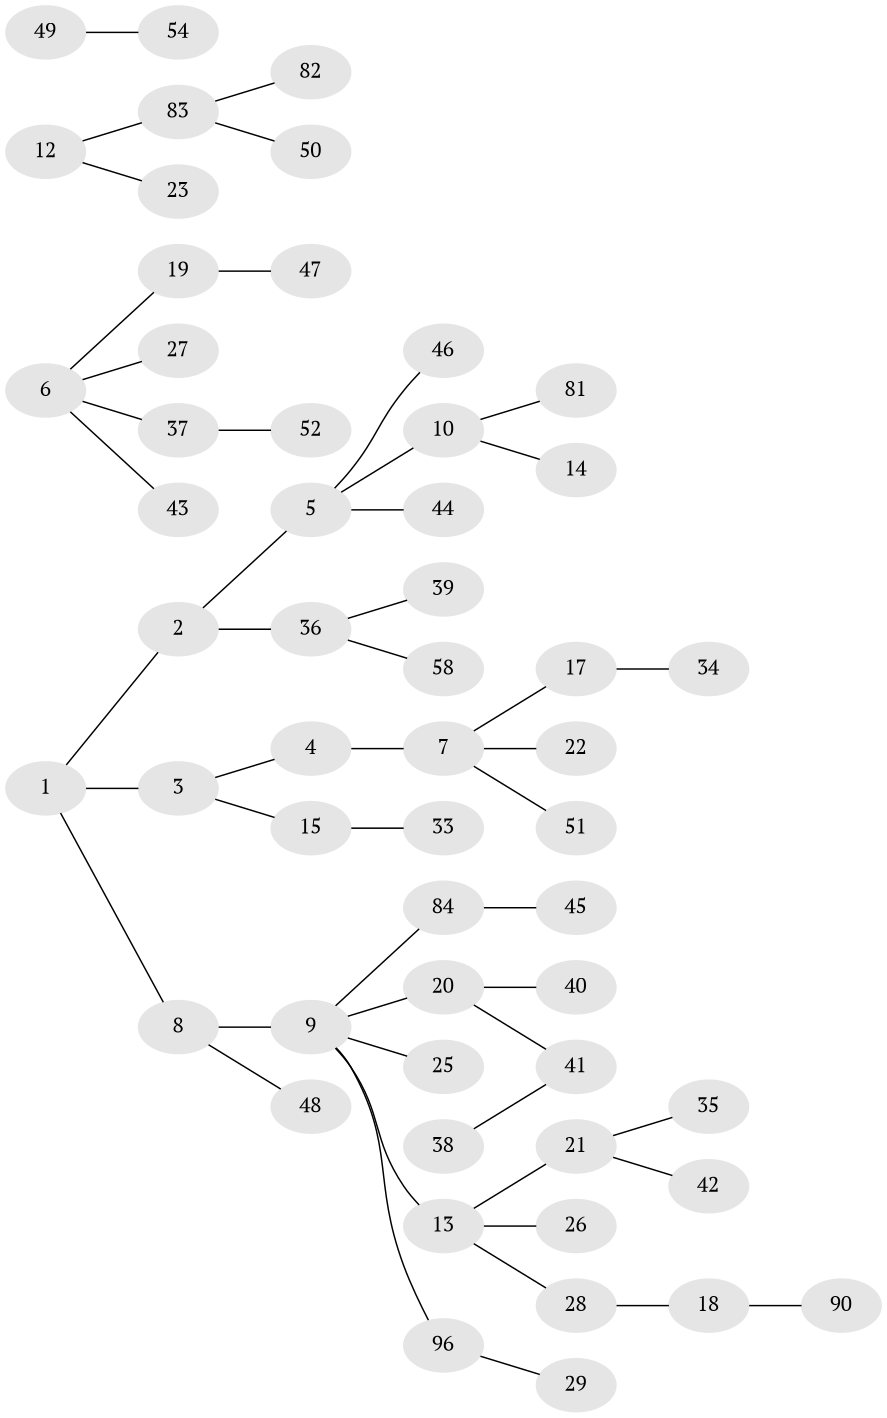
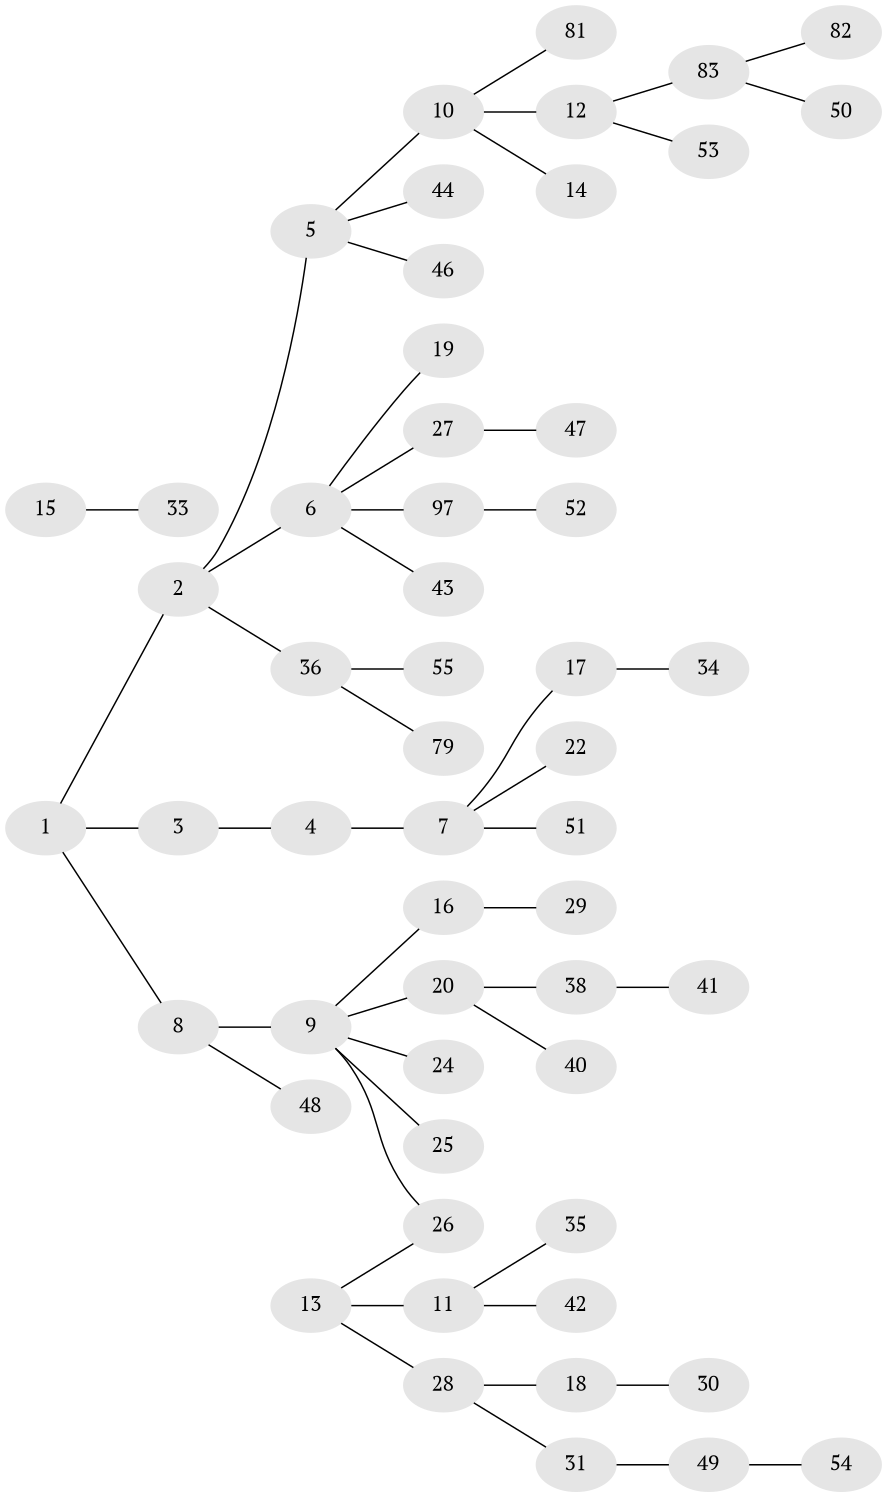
none -> (510, 112)
(178, 192) -> (709, 152)
(245, 271) -> (510, 430)
(178, 430) -> (444, 510)
none -> (245, 550)
(444, 589) -> (444, 749)
(444, 669) -> (444, 669)
(245, 808) -> none
(444, 908) -> (444, 1067)
(576, 908) -> none
(510, 1027) -> (510, 987)
(576, 1146) -> (444, 1306)
(391, 1164) -> (377, 1127)
(841, 1306) -> (709, 1385)
(444, 1345) -> (444, 908)
none -> (576, 1465)
